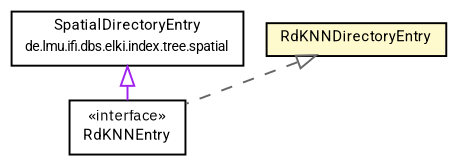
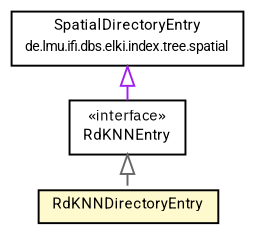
(242, 83) -> (128, 182)
